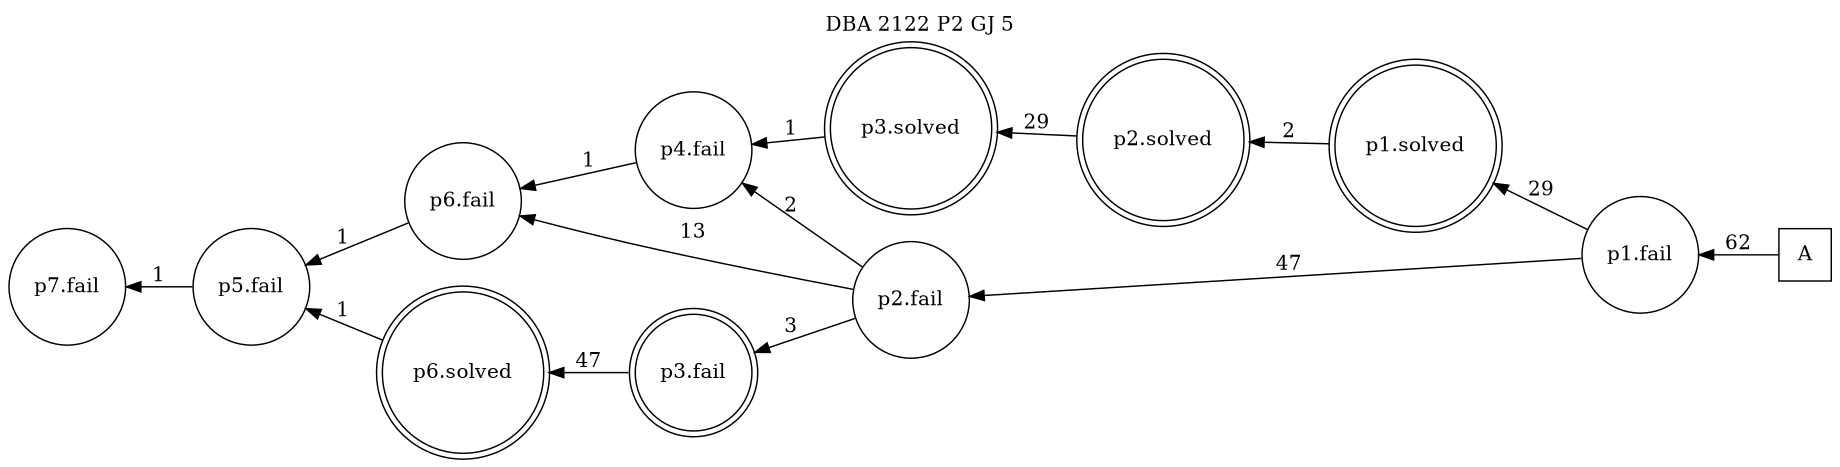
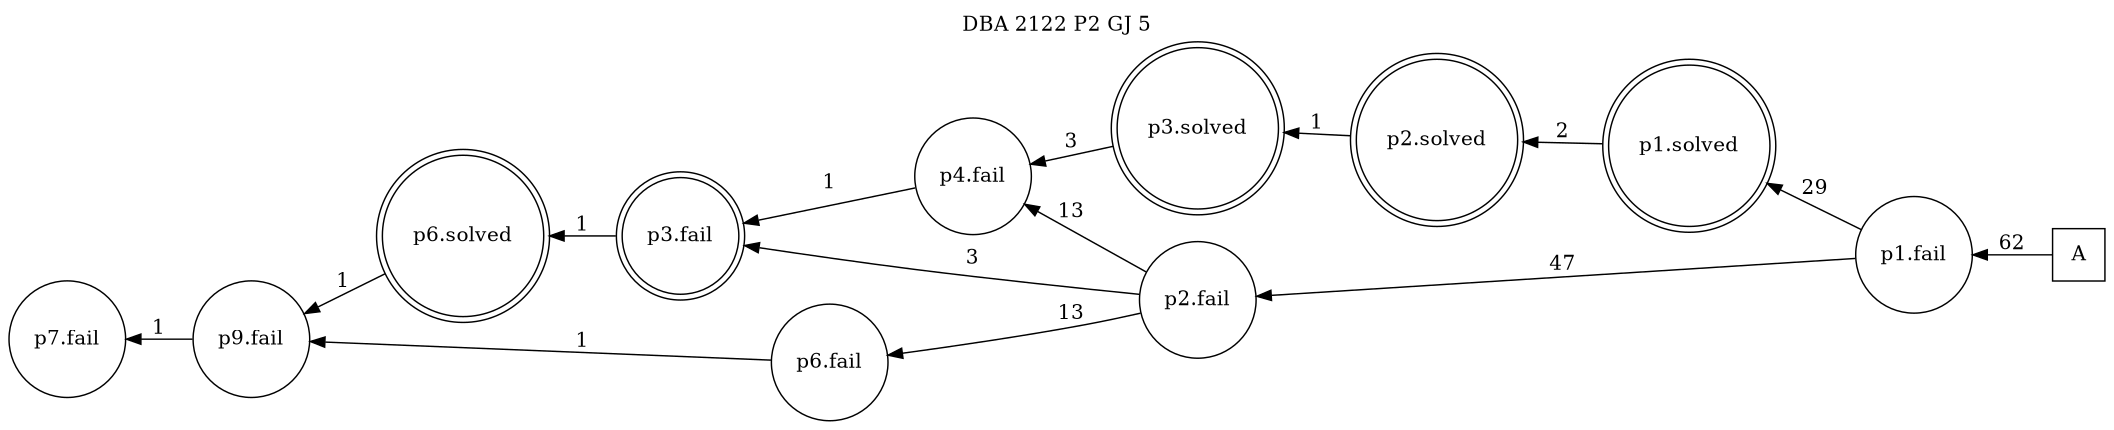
(1037, 123) -> (1317, 123)
(791, 129) -> (1072, 142)
(585, 174) -> (837, 204)
(791, 206) -> (1072, 212)
(251, 287) -> (251, 339)
(589, 362) -> (583, 225)
